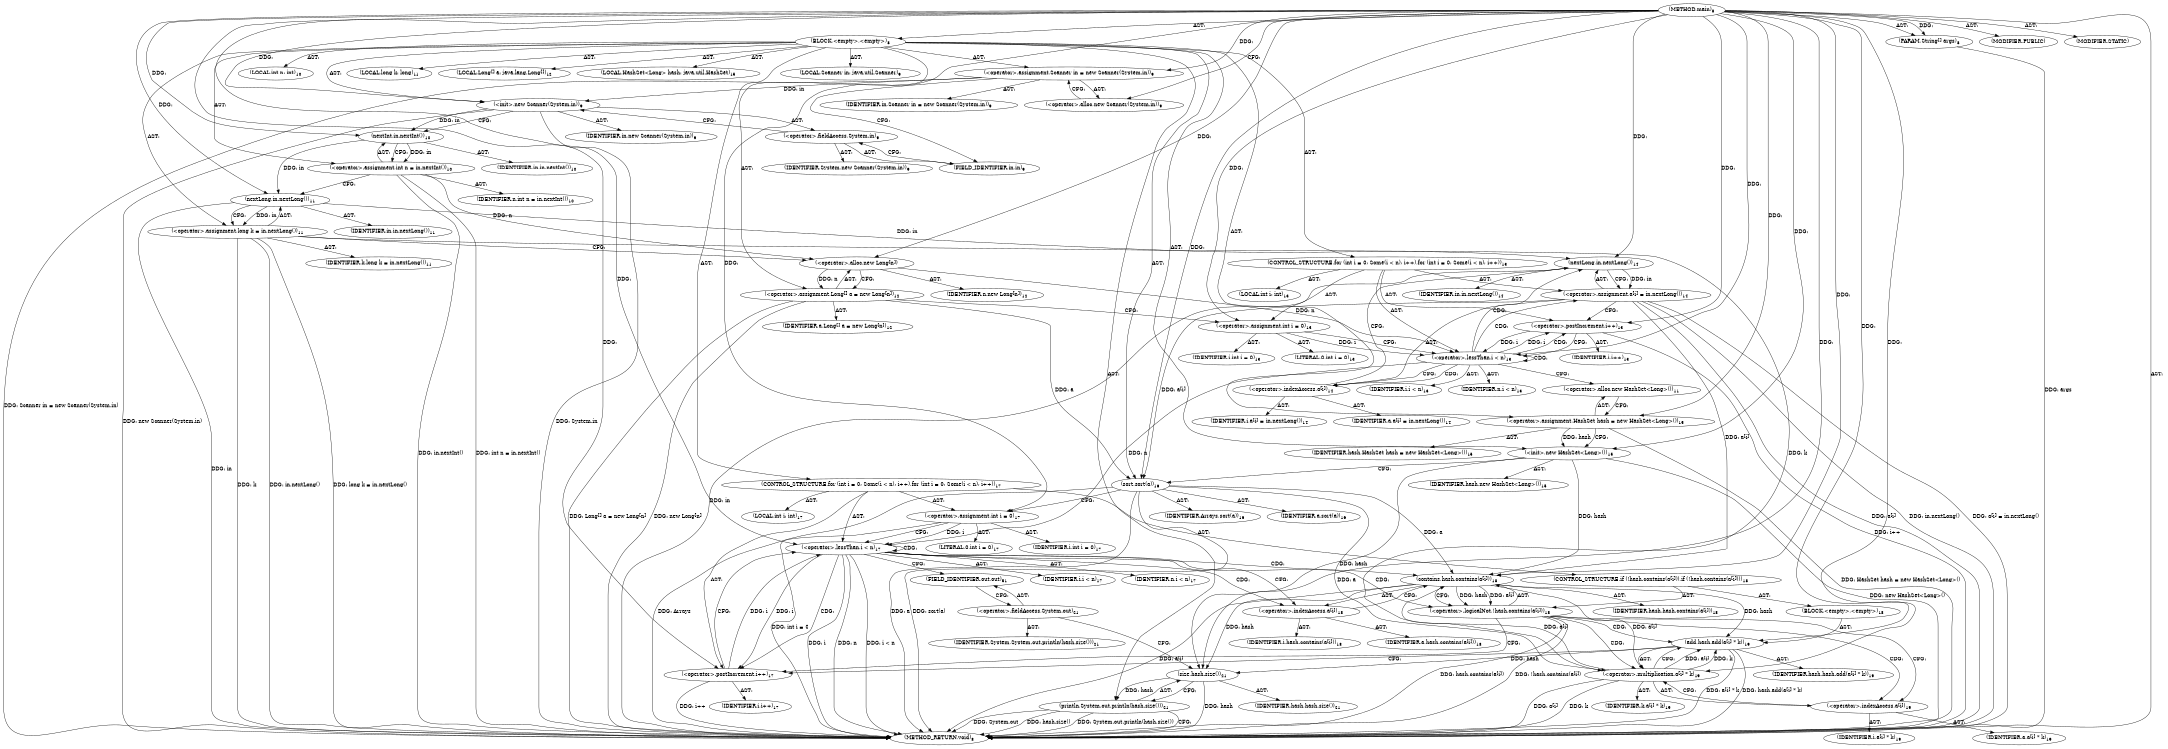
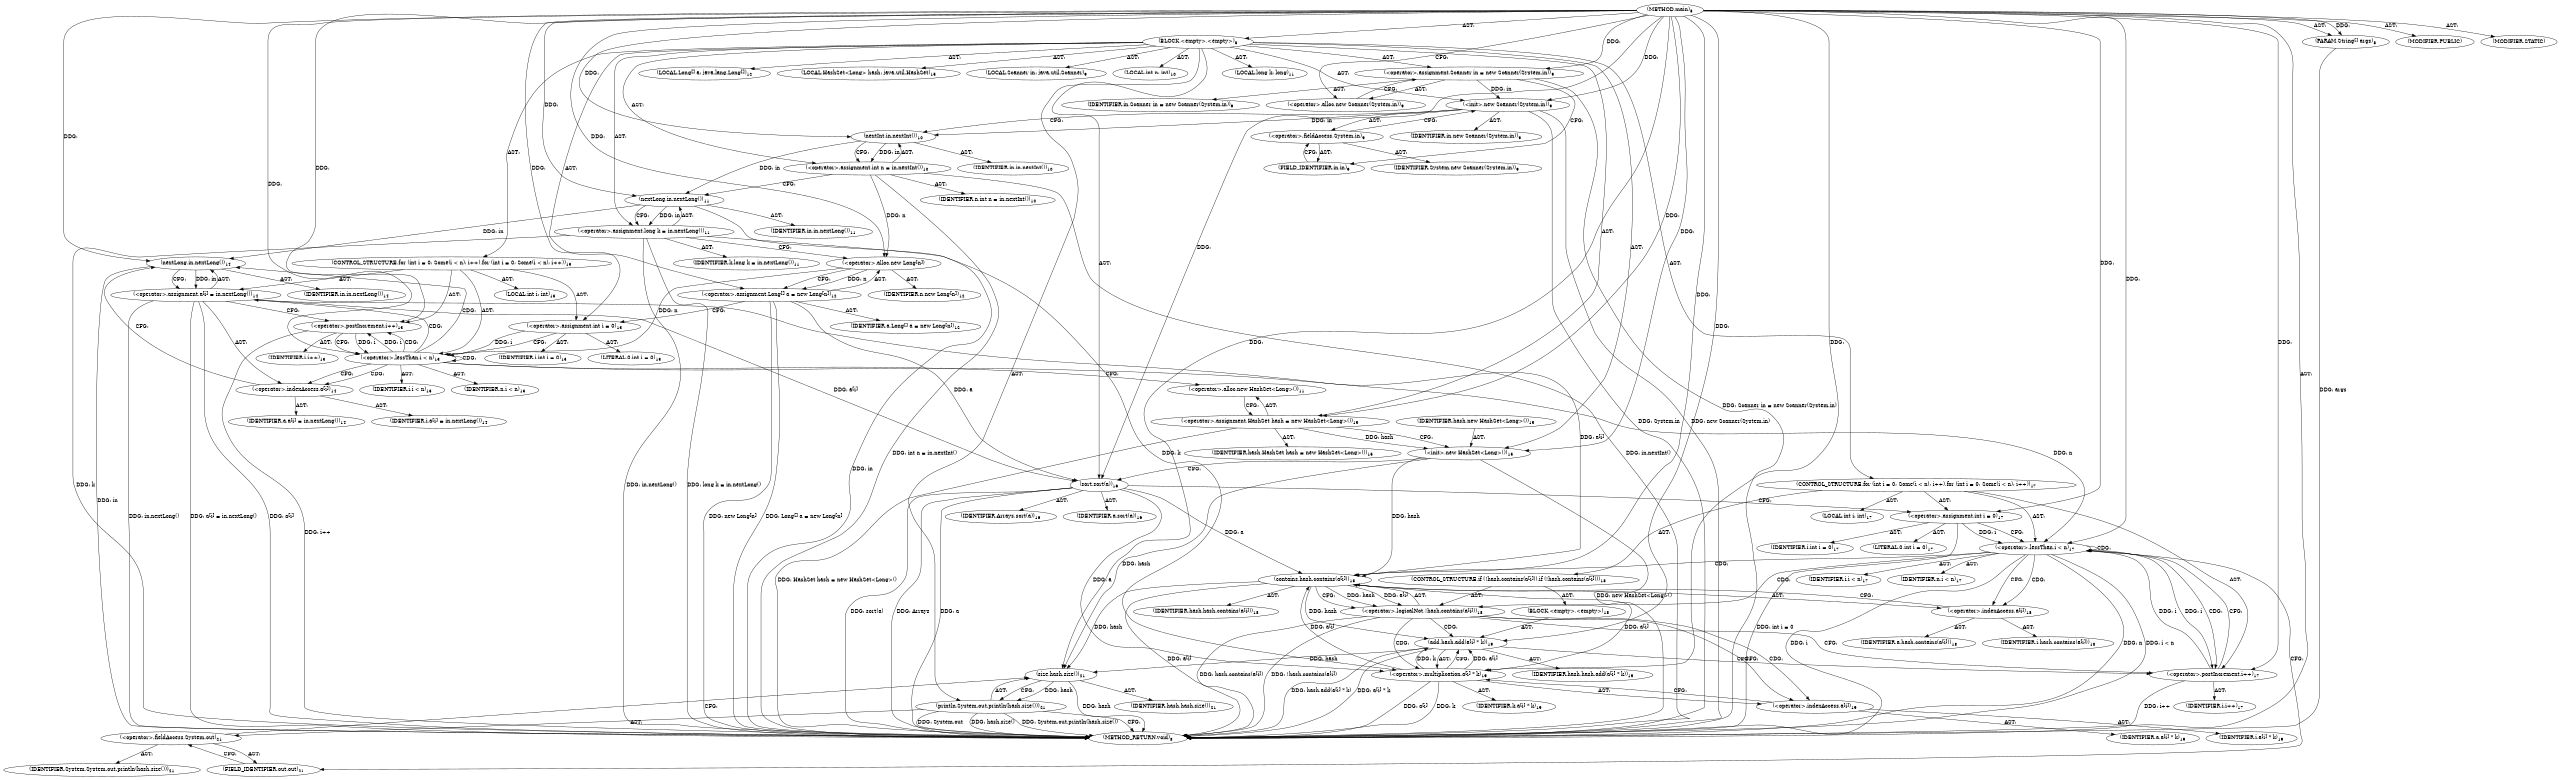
(1531, 469) -> (1473, 436)
(1005, 579) -> (301, 769)
none -> (581, 723)
